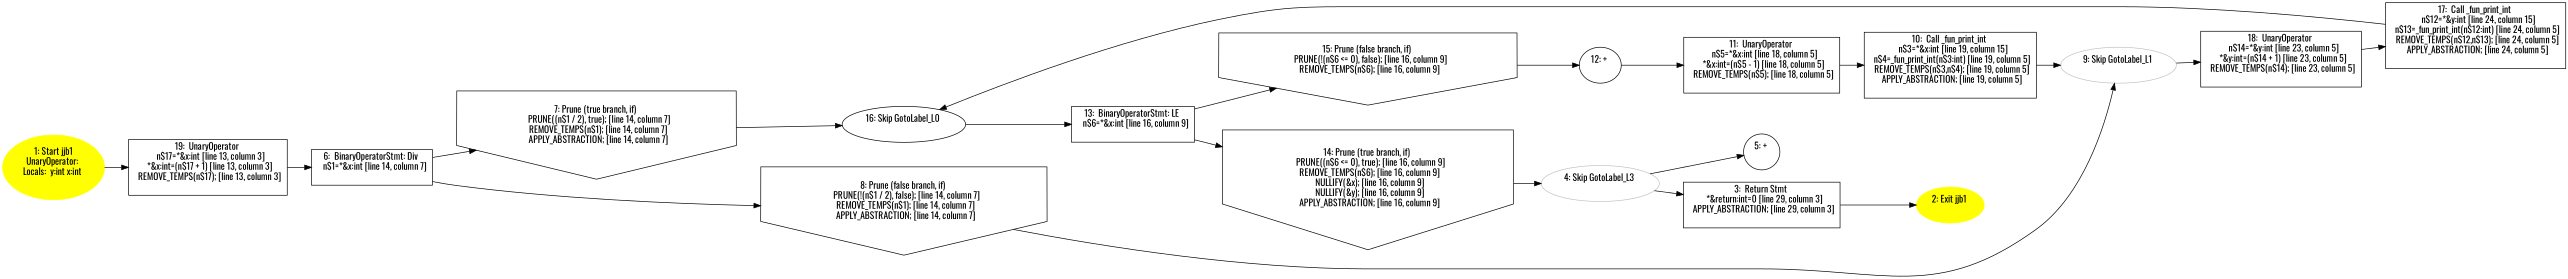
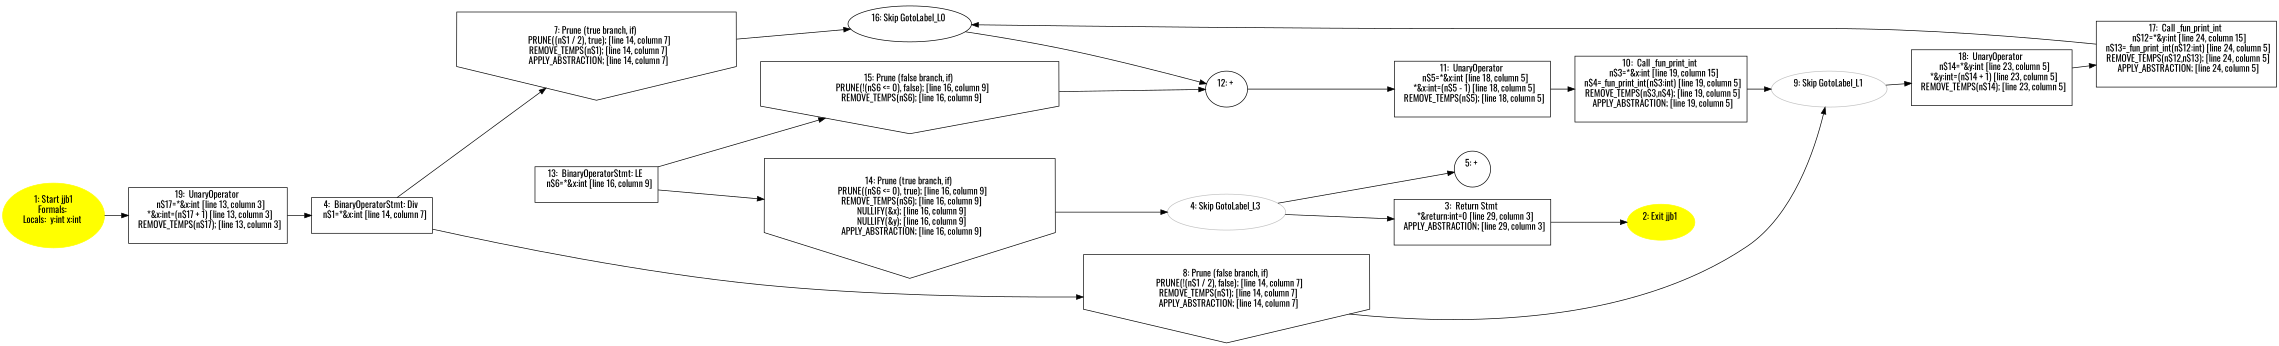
(1015, 124) -> (1083, 53)
(54, 167) -> (54, 215)
(372, 167) -> (372, 215)
